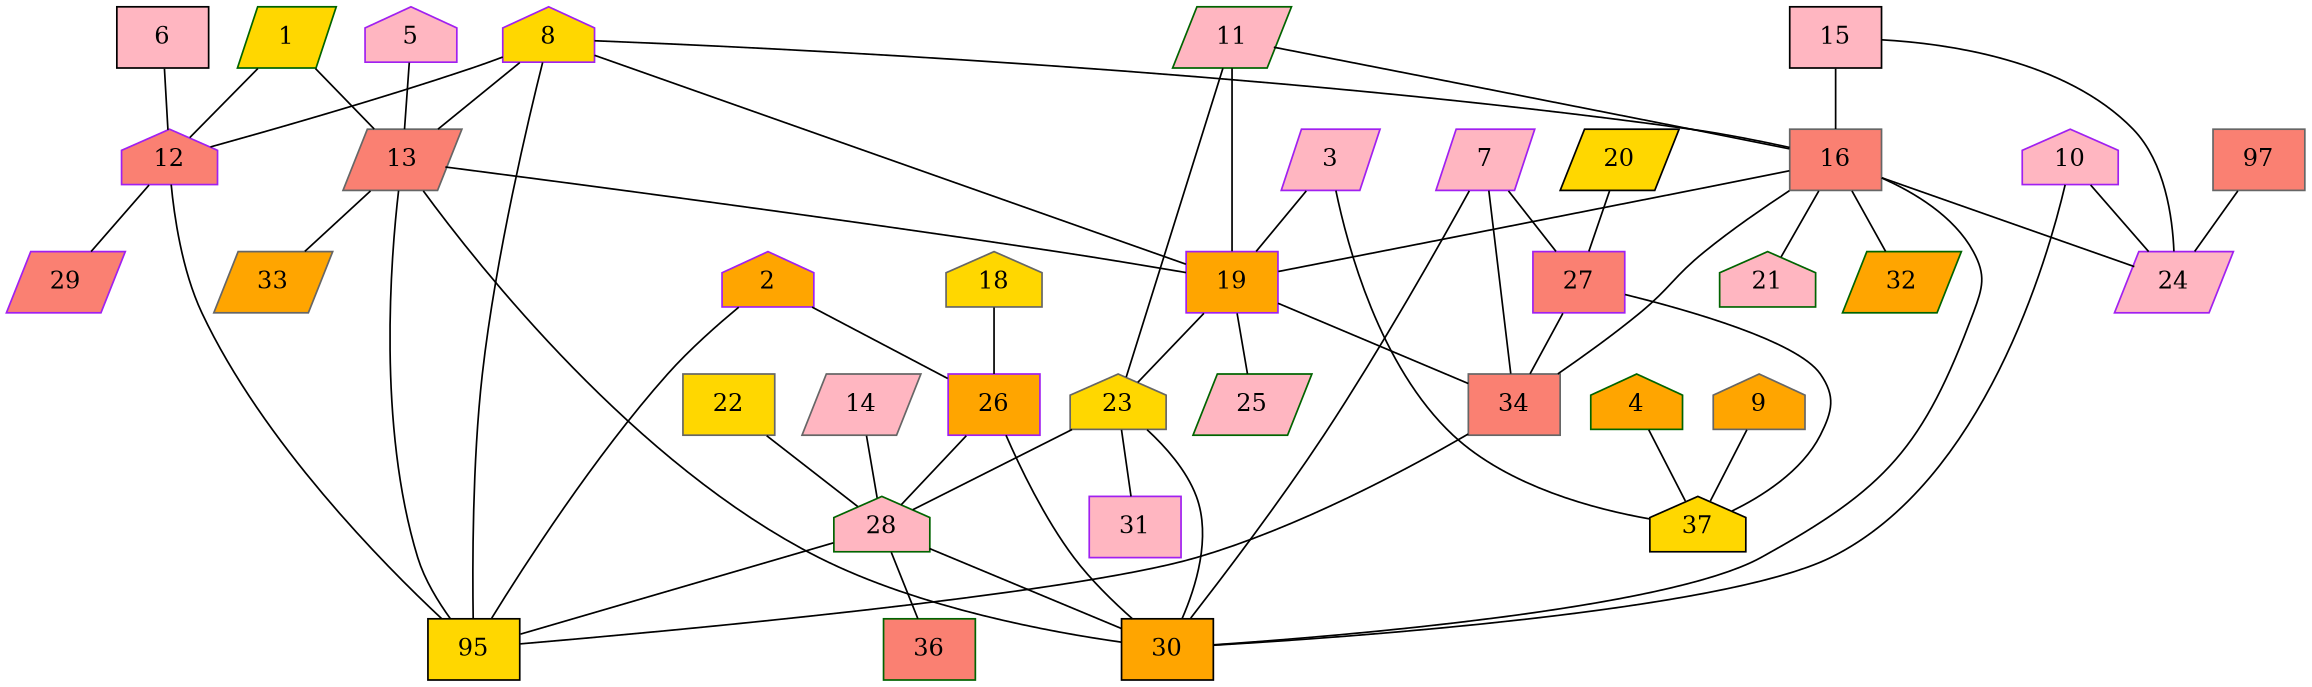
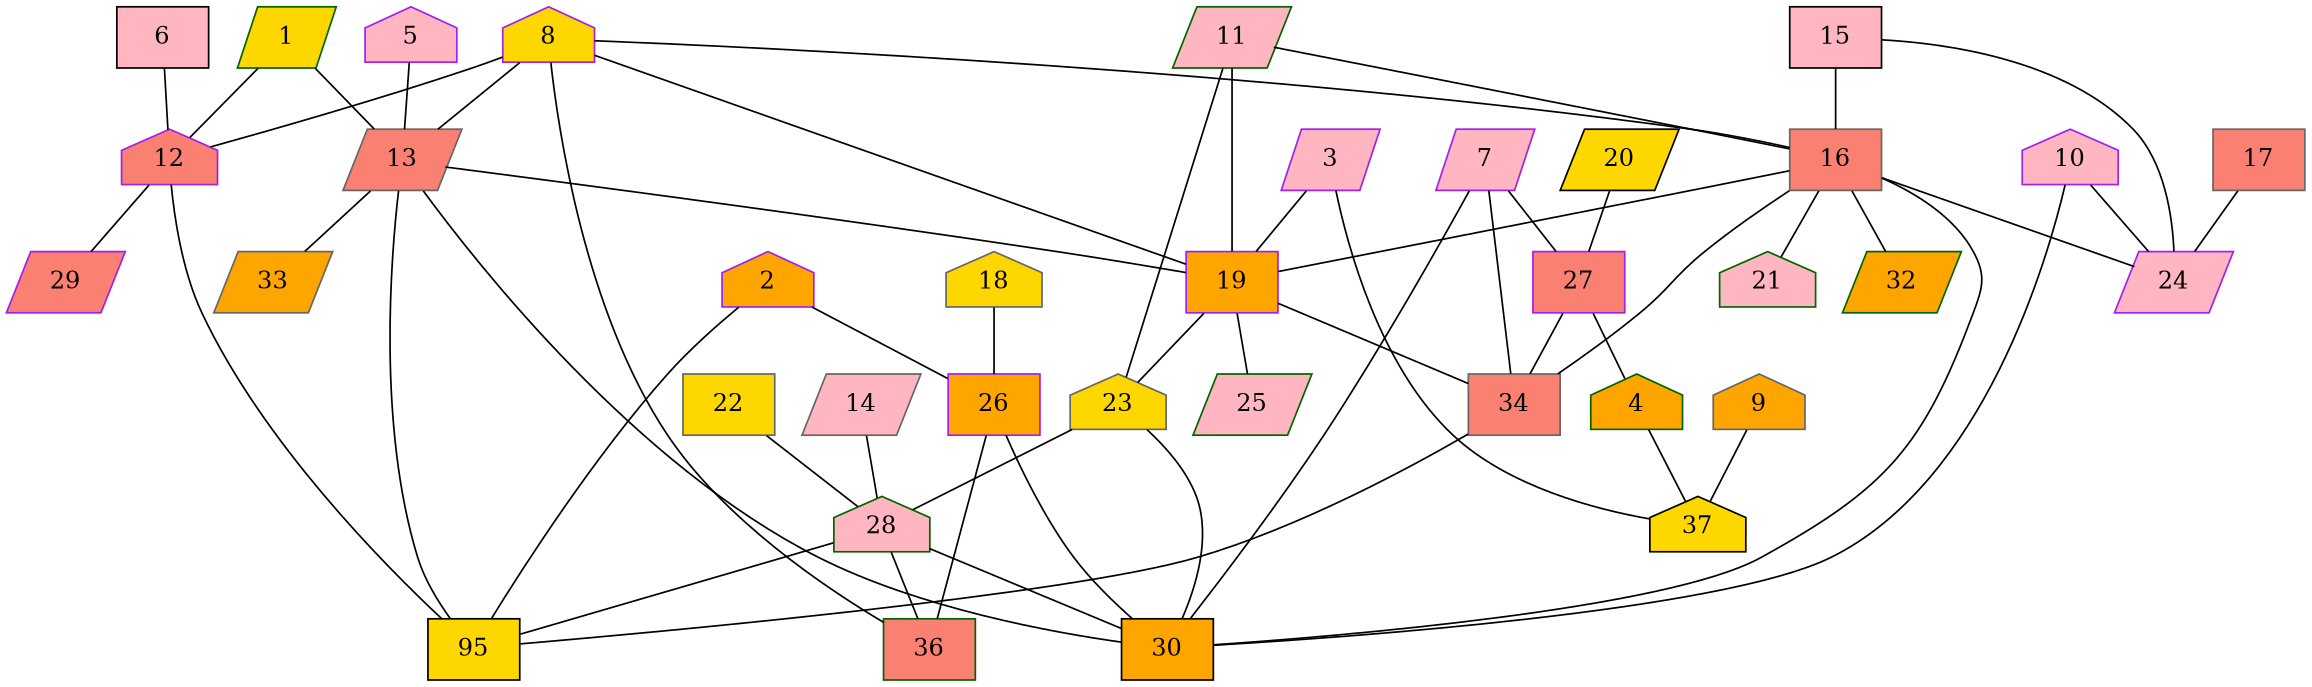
(2259, 160) -> (2259, 160)
(487, 338) -> (641, 389)
(1810, 364) -> (1611, 349)
(934, 470) -> (962, 527)
(1135, 527) -> none
